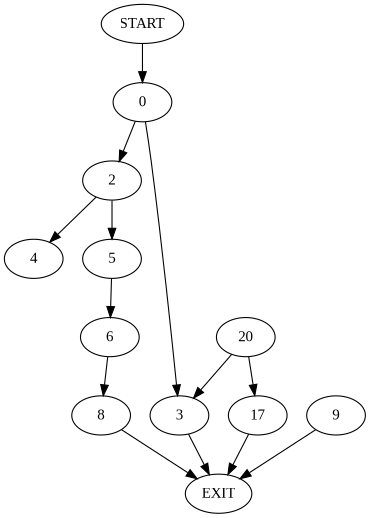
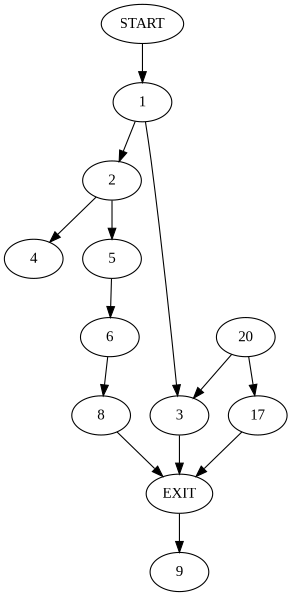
(142, 102) -> (142, 102)
(282, 451) -> (179, 528)
